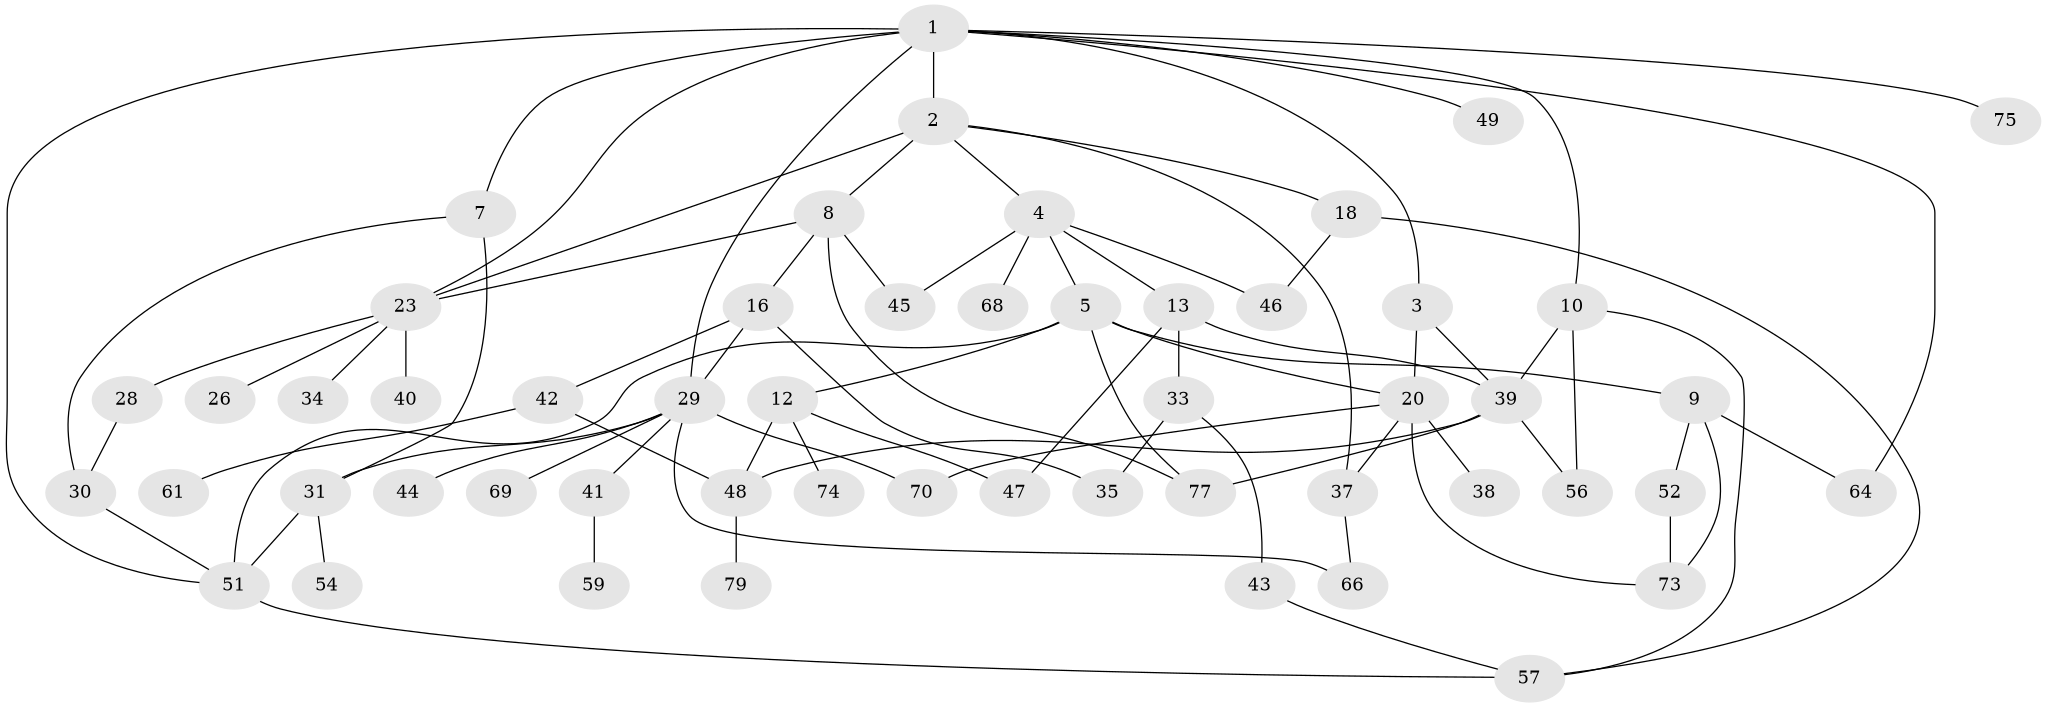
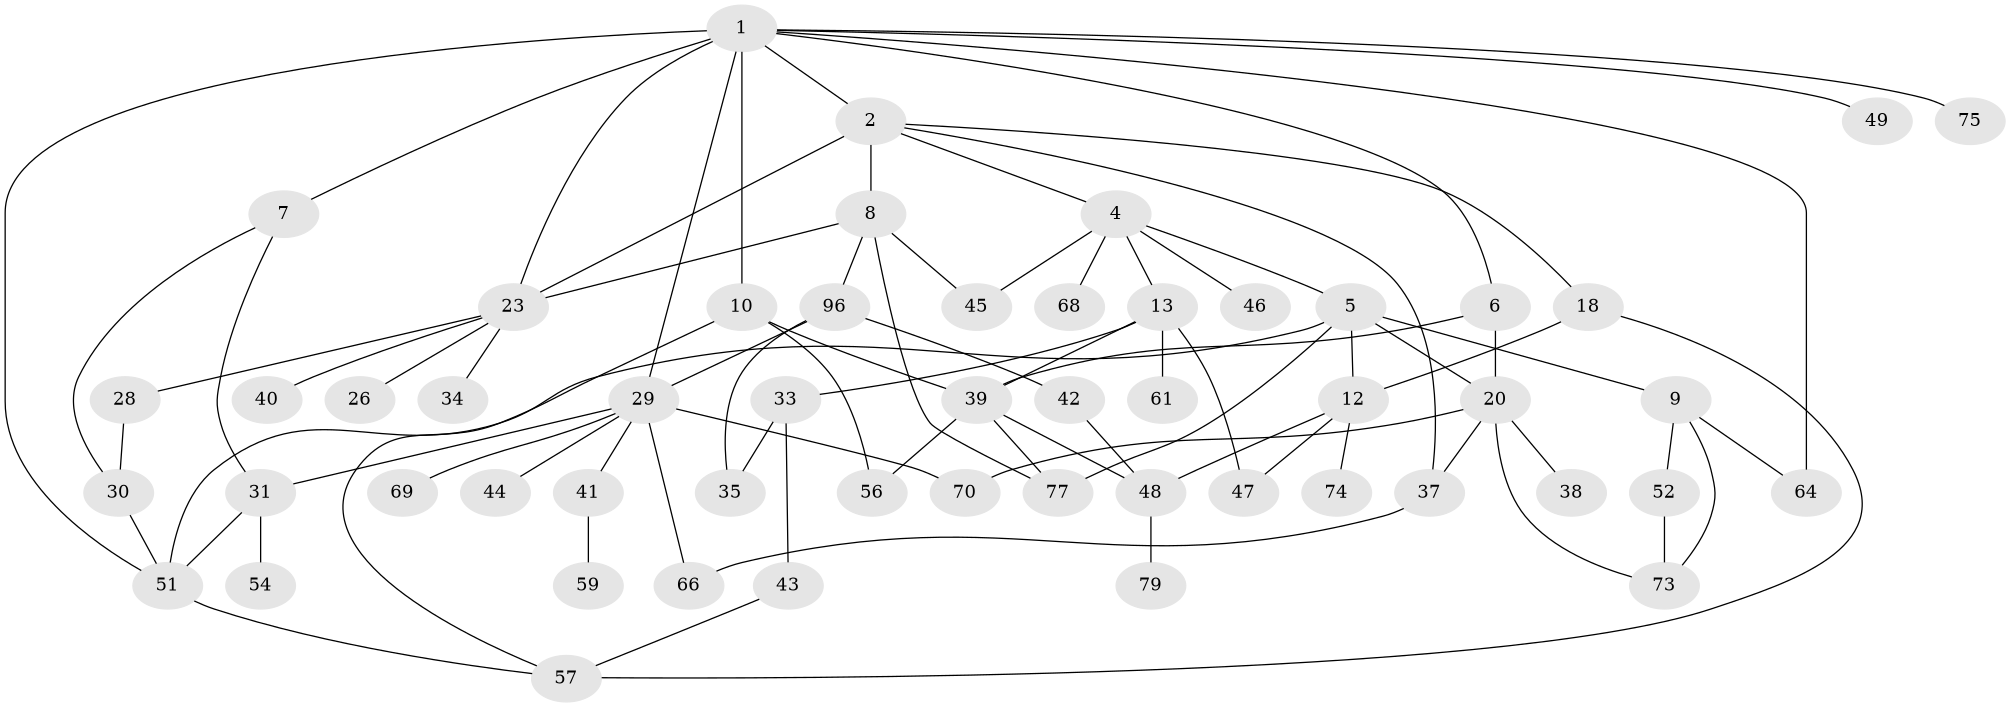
(1309, 261) -> (1473, 357)
(758, 307) -> (835, 307)
(1417, 307) -> (1495, 307)
(358, 440) -> (1163, 362)
